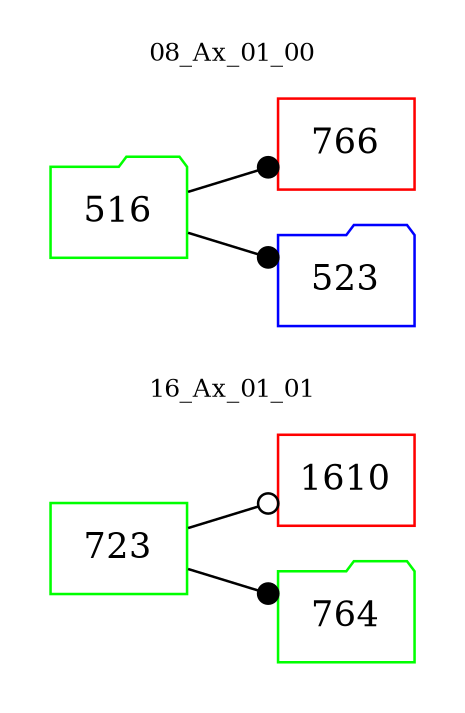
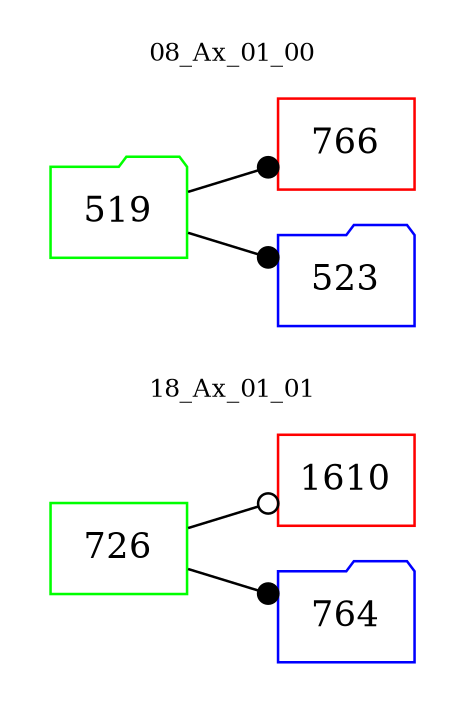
(119, 212) -> (119, 212)
(233, 391) -> (233, 391)
(119, 549) -> (119, 549)
(346, 617) -> (346, 617)
